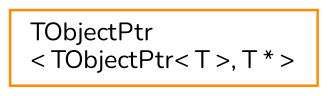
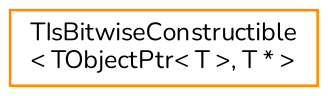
(164, 48) -> (164, 48)
